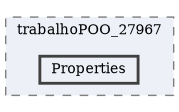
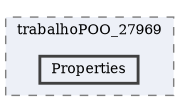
(90, 31) -> (90, 31)
